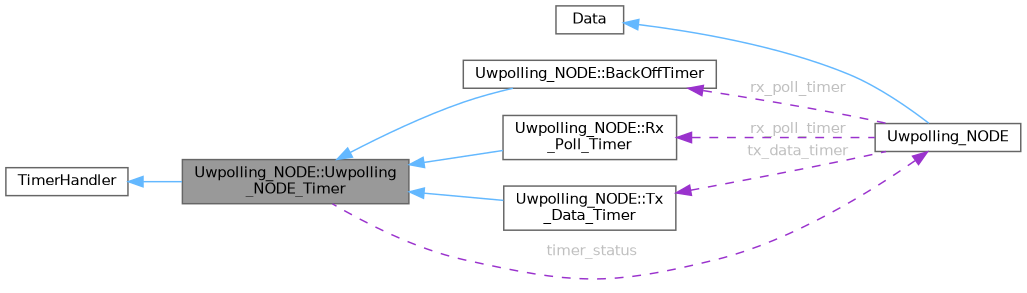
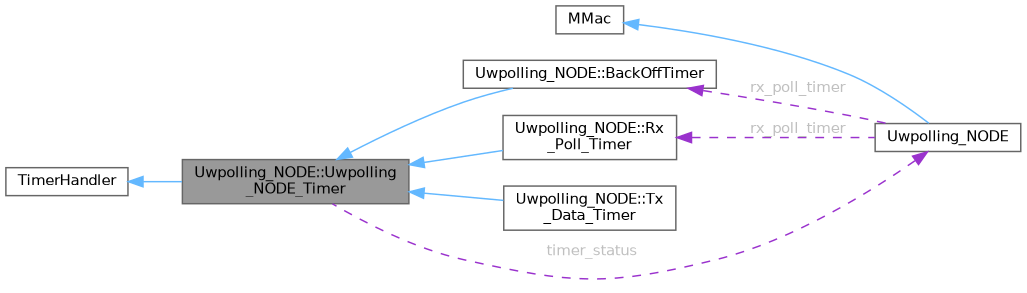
(590, 20) -> (590, 20)
(788, 172) -> none
